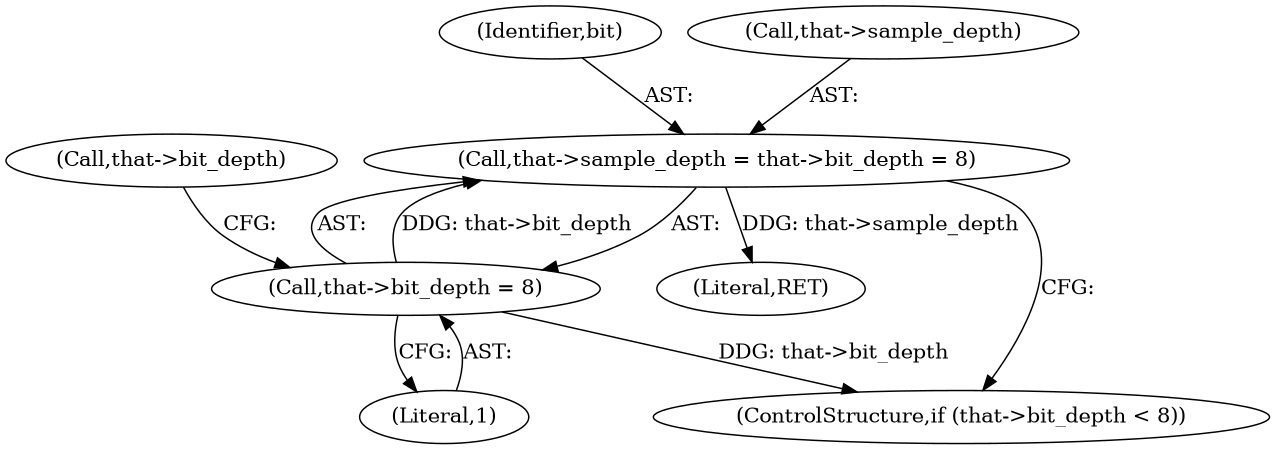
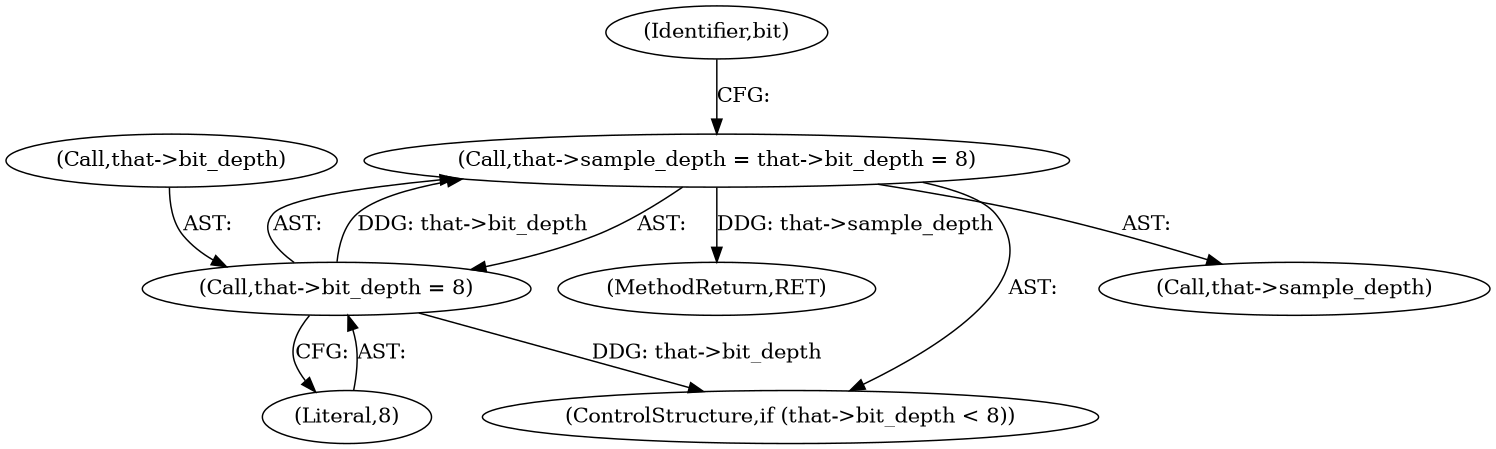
(806, 92) -> (1044, 215)
(673, 97) -> (747, 97)
(253, 225) -> (211, 225)
(761, 289) -> (717, 289)
(1071, 289) -> (1037, 289)
(444, 417) -> (347, 417)
